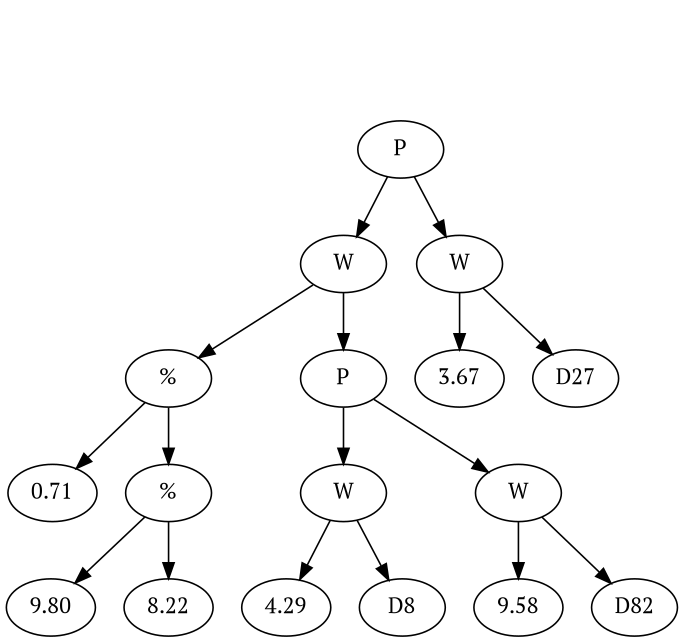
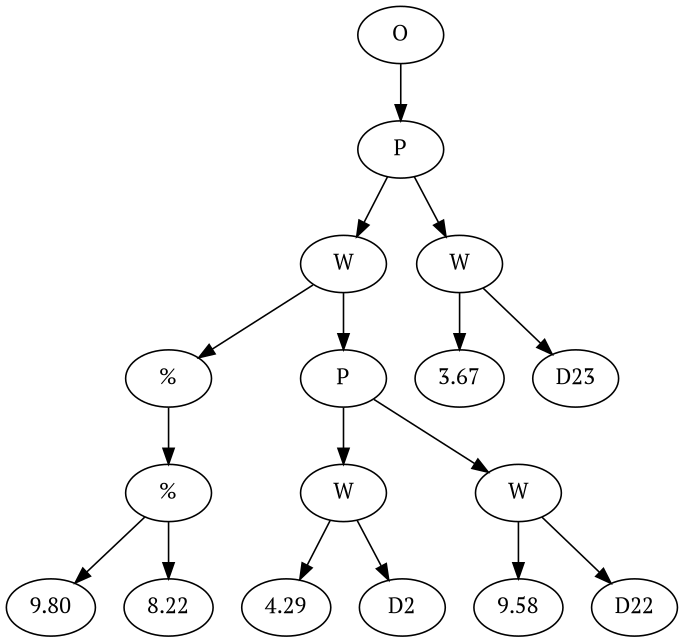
none -> (401, 35)
(576, 378) -> (576, 378)
(52, 493) -> none
(402, 607) -> (402, 607)
(635, 607) -> (635, 607)
